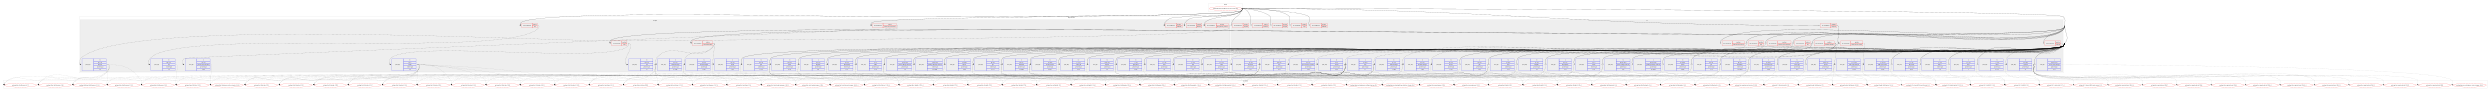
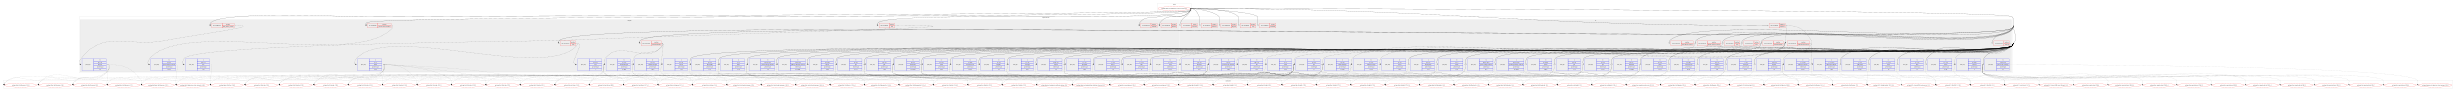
(365, 85) -> none
